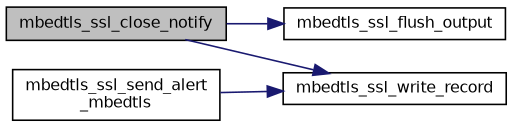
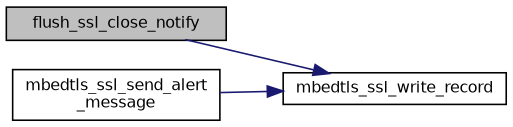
(116, 24) -> (116, 24)
(395, 24) -> none
(116, 95) -> (116, 95)
